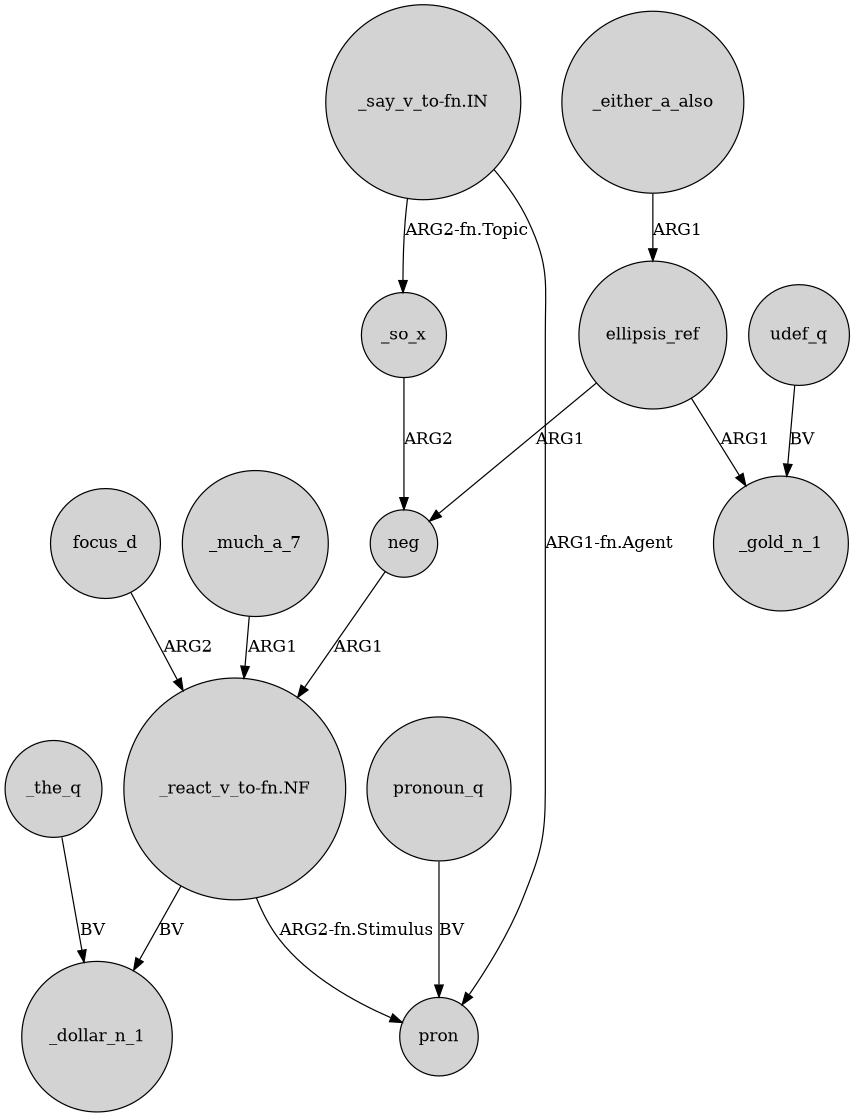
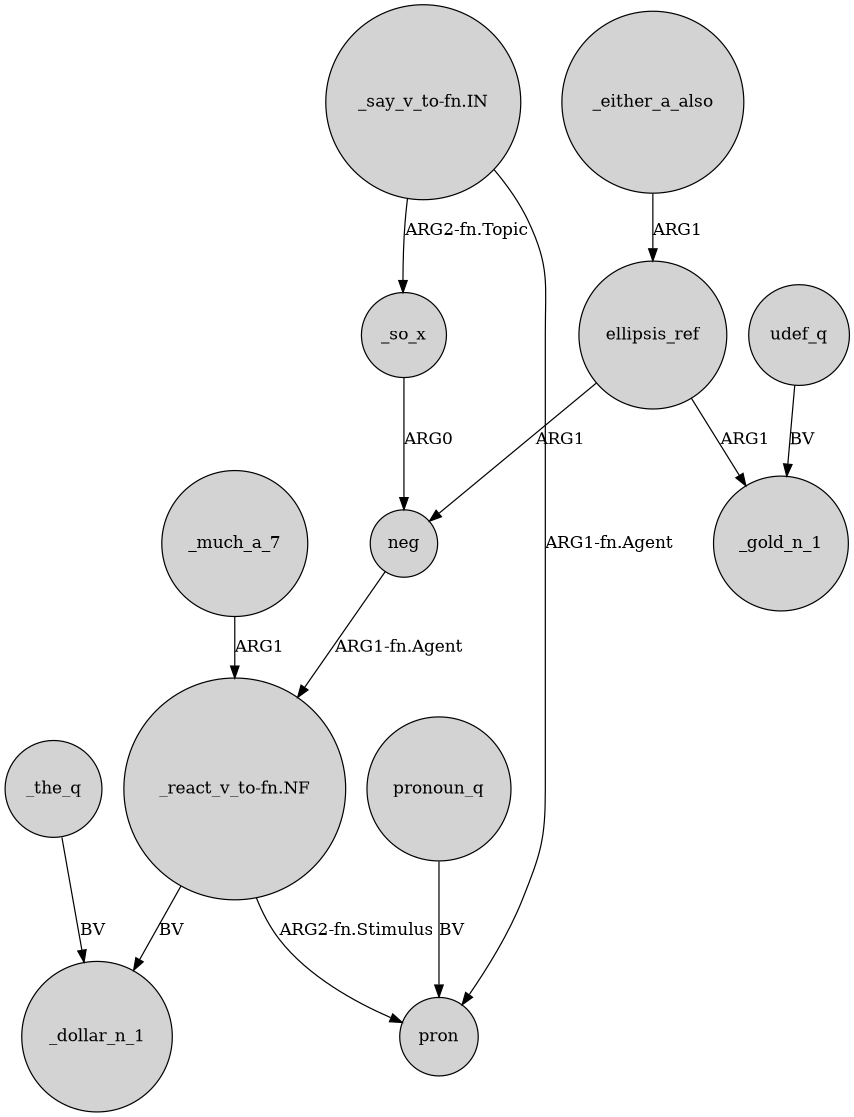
(429, 440) -> (429, 440)
(105, 544) -> none
(359, 647) -> (399, 647)
